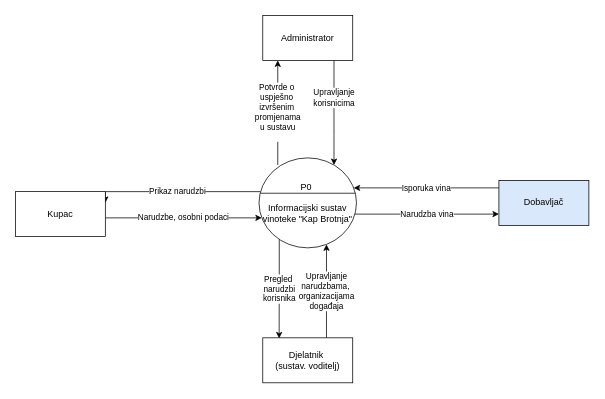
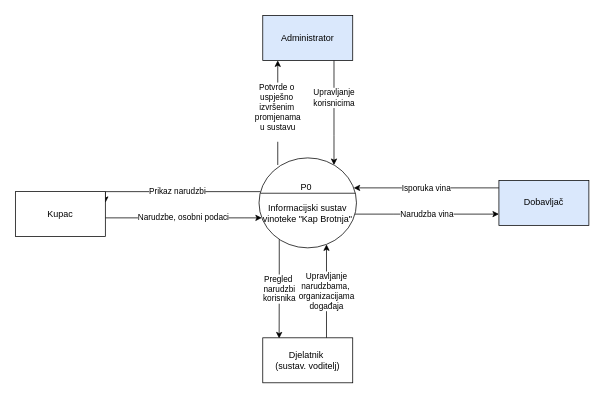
(308, 38) -> (308, 38)
